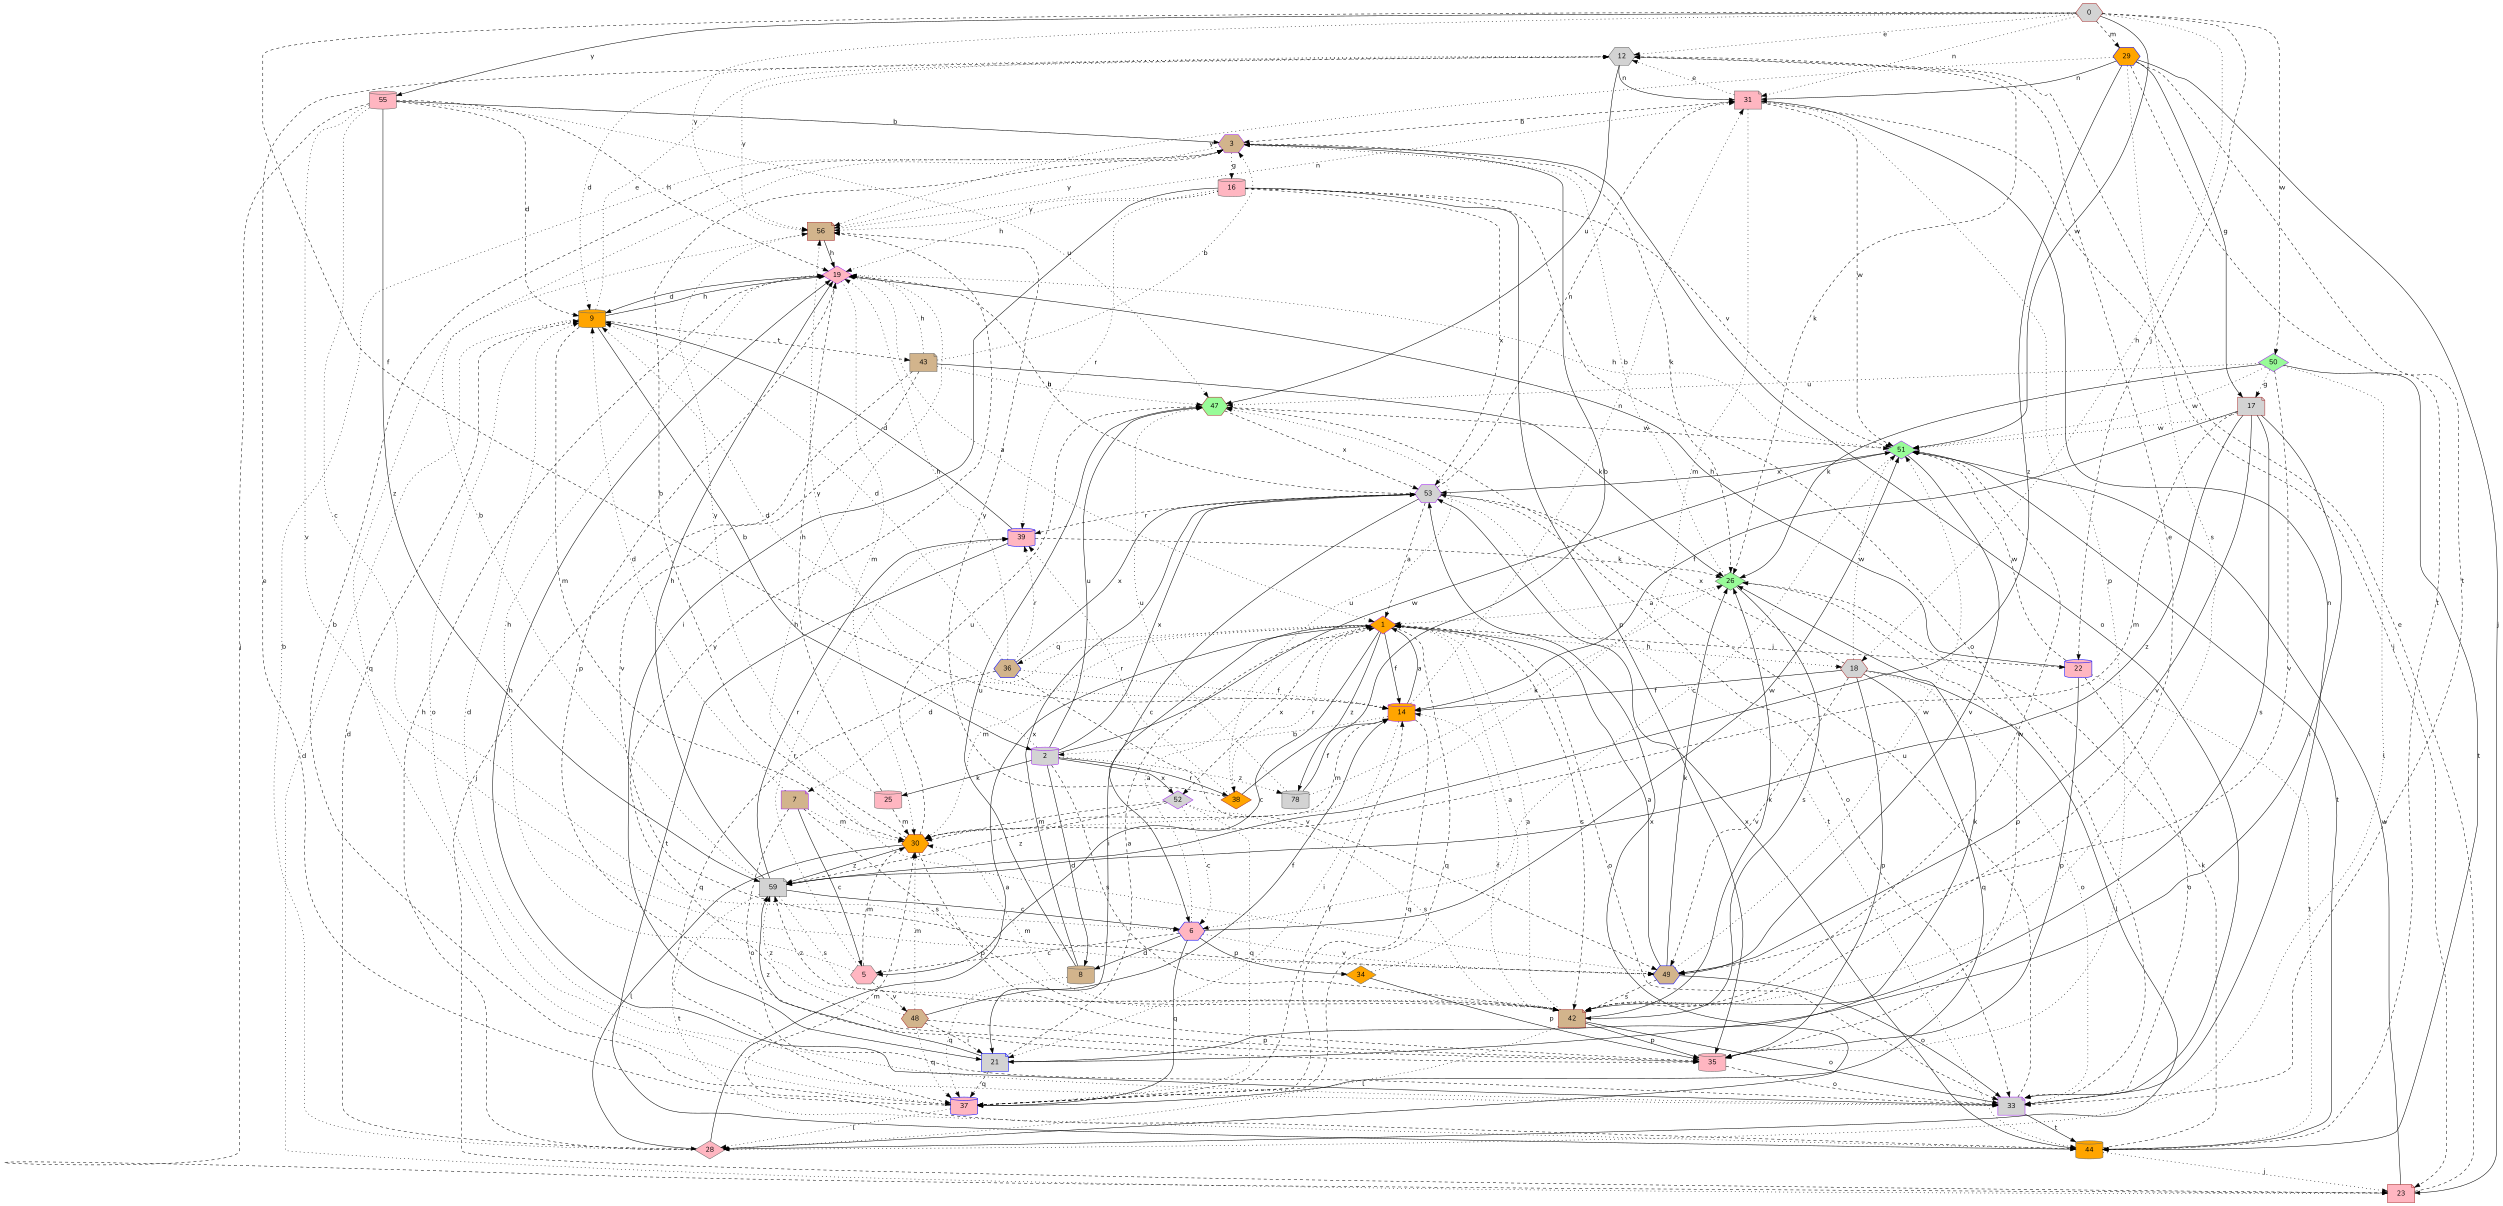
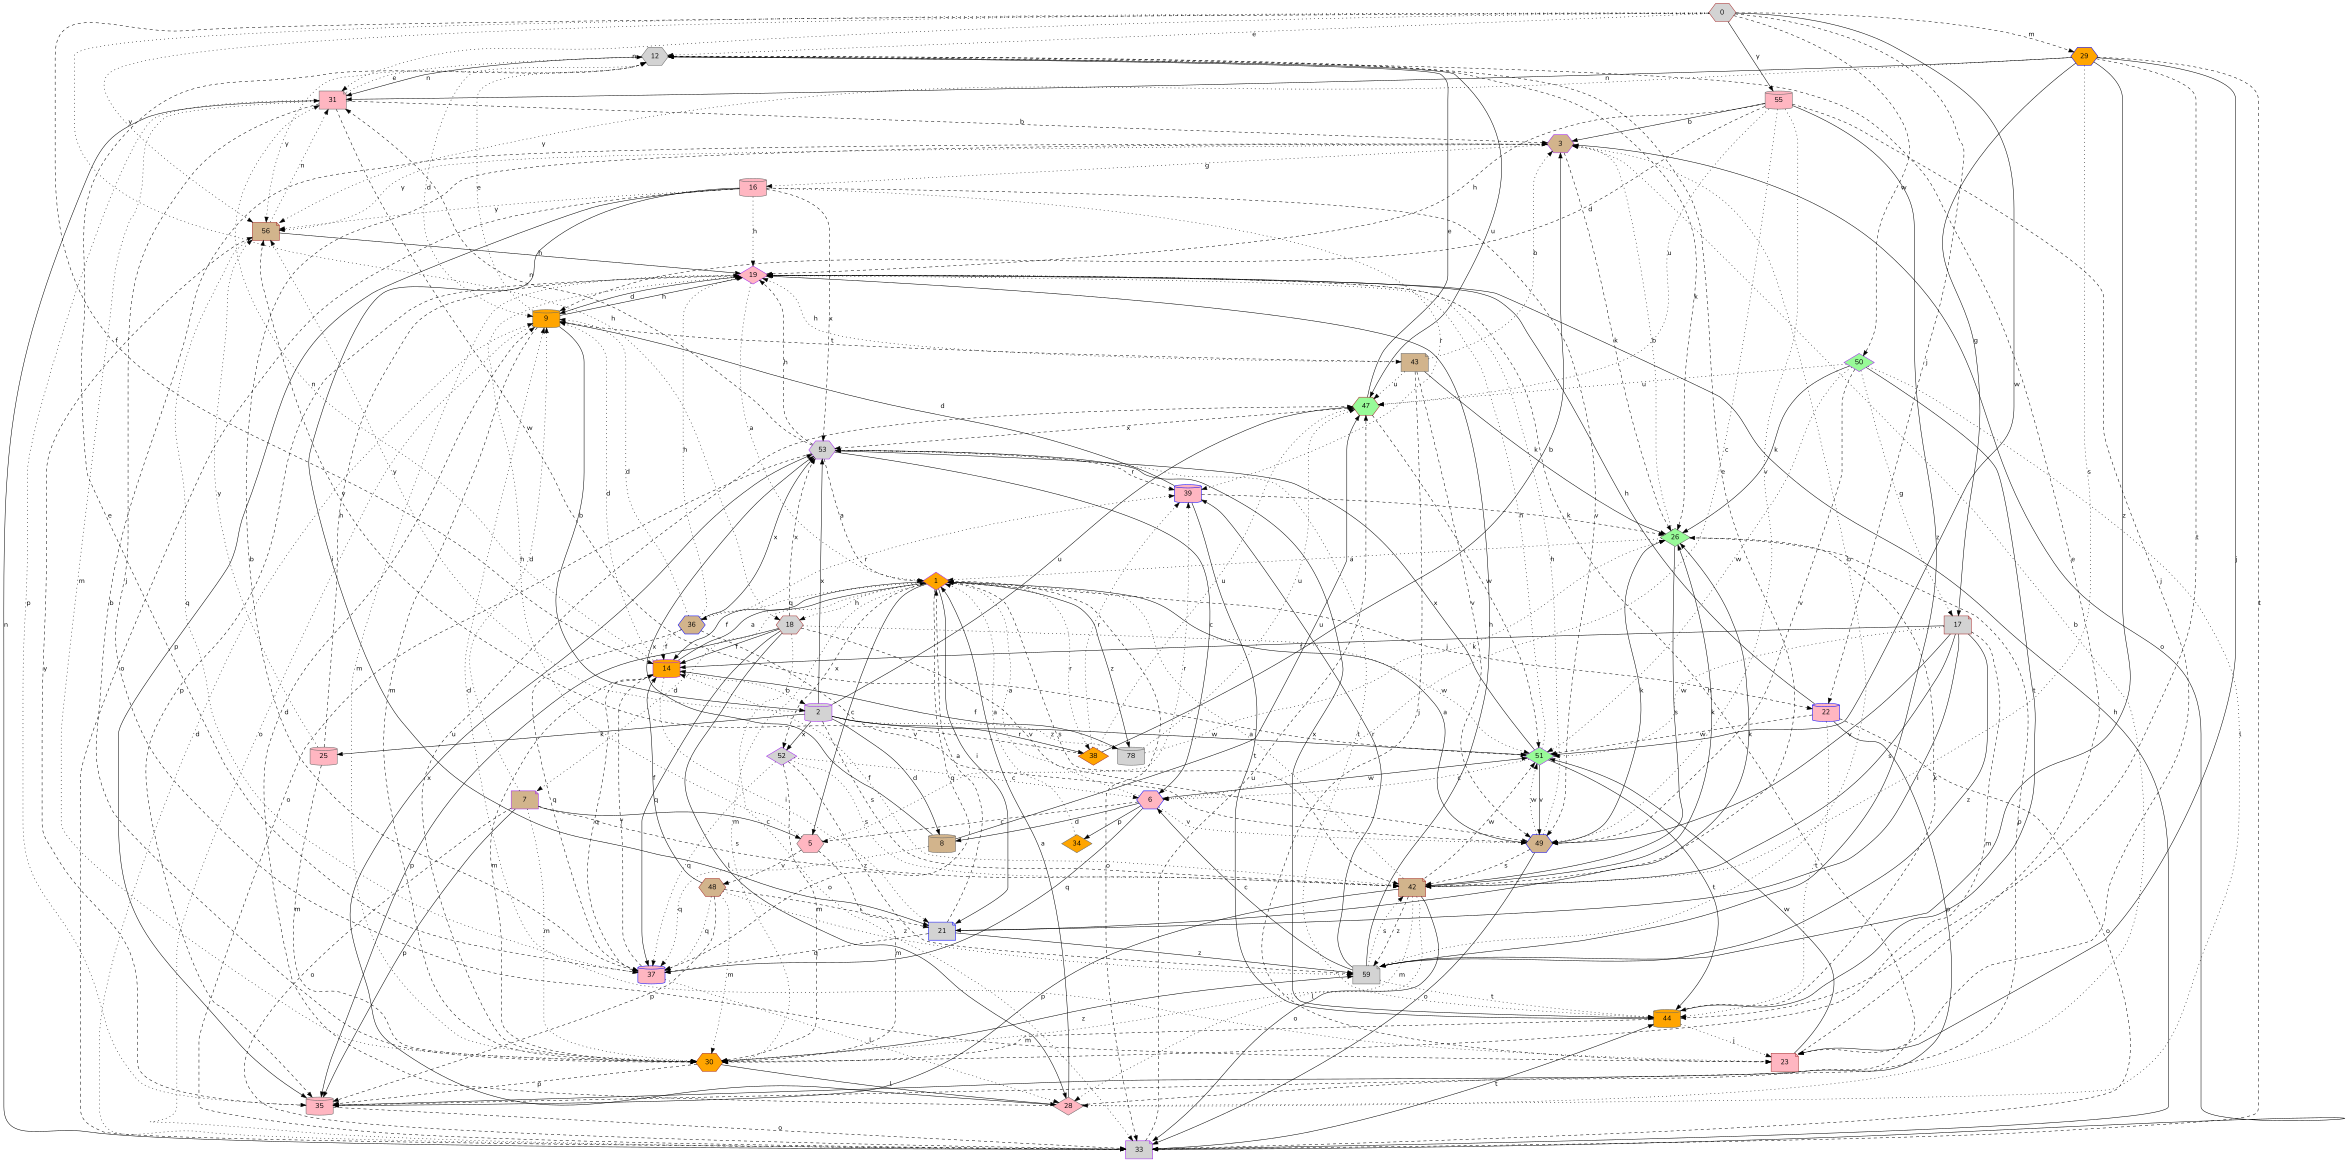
none -> (1448, 117)
(1620, 234) -> (1442, 220)
(1531, 1023) -> (408, 942)
